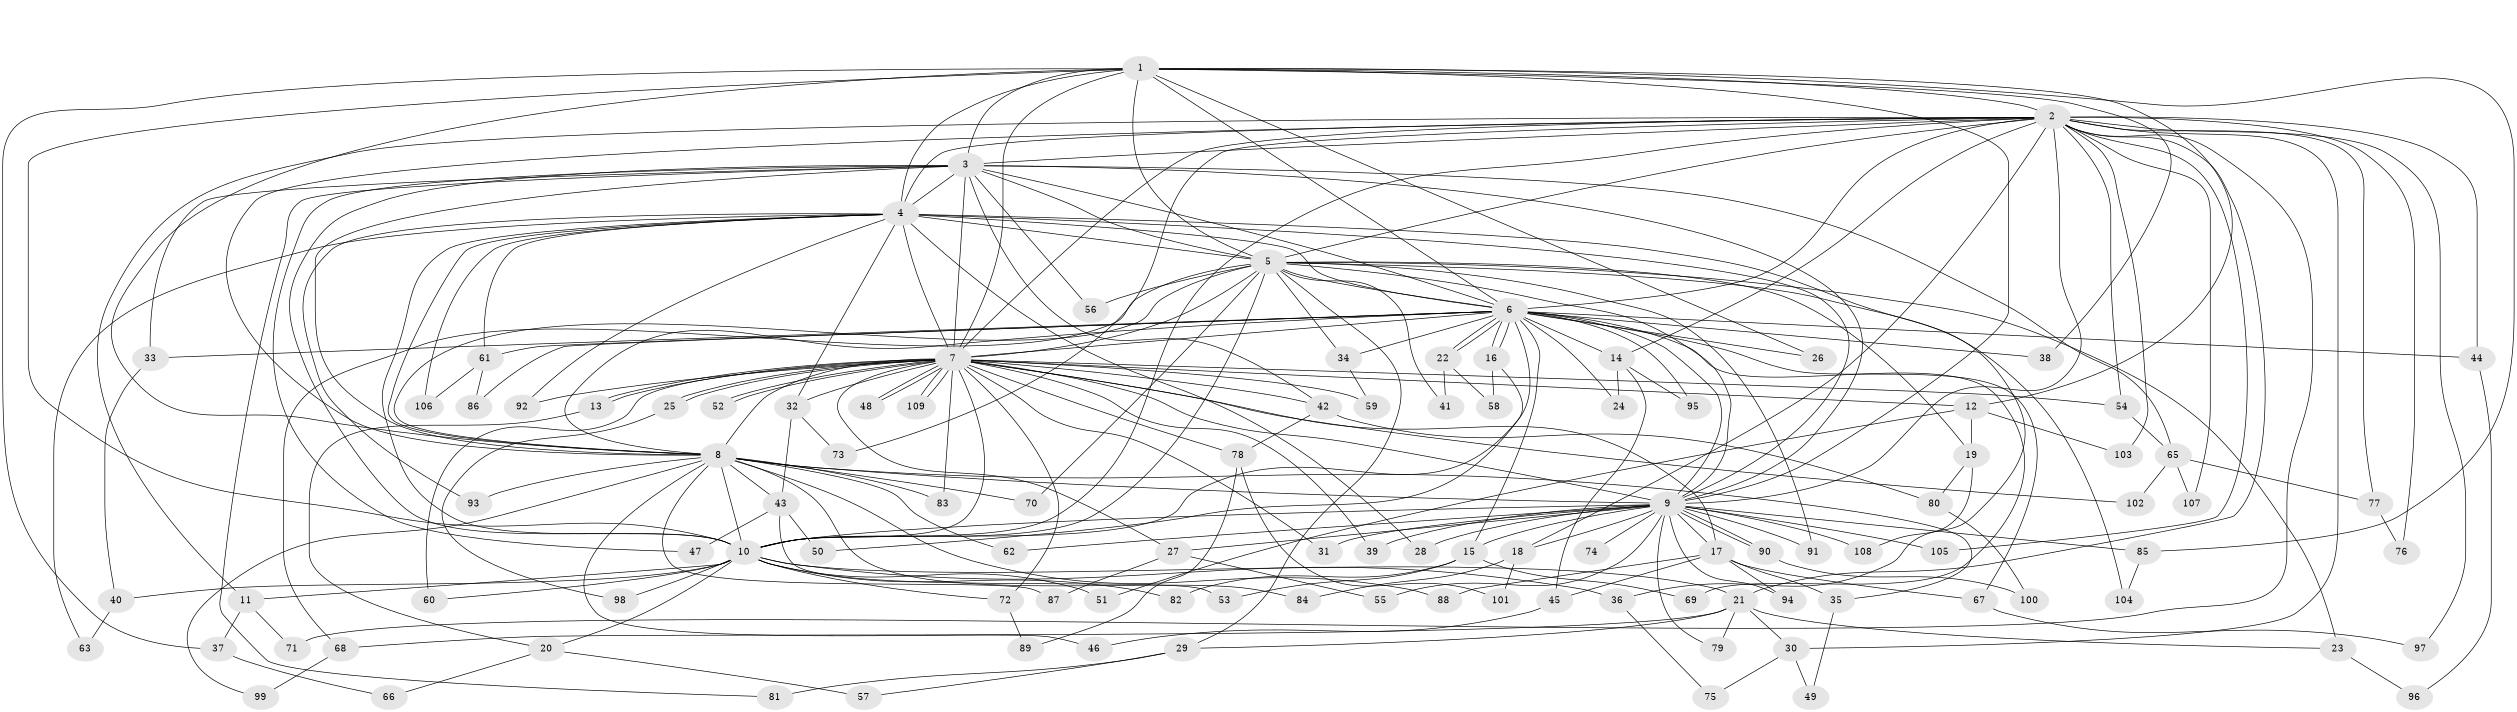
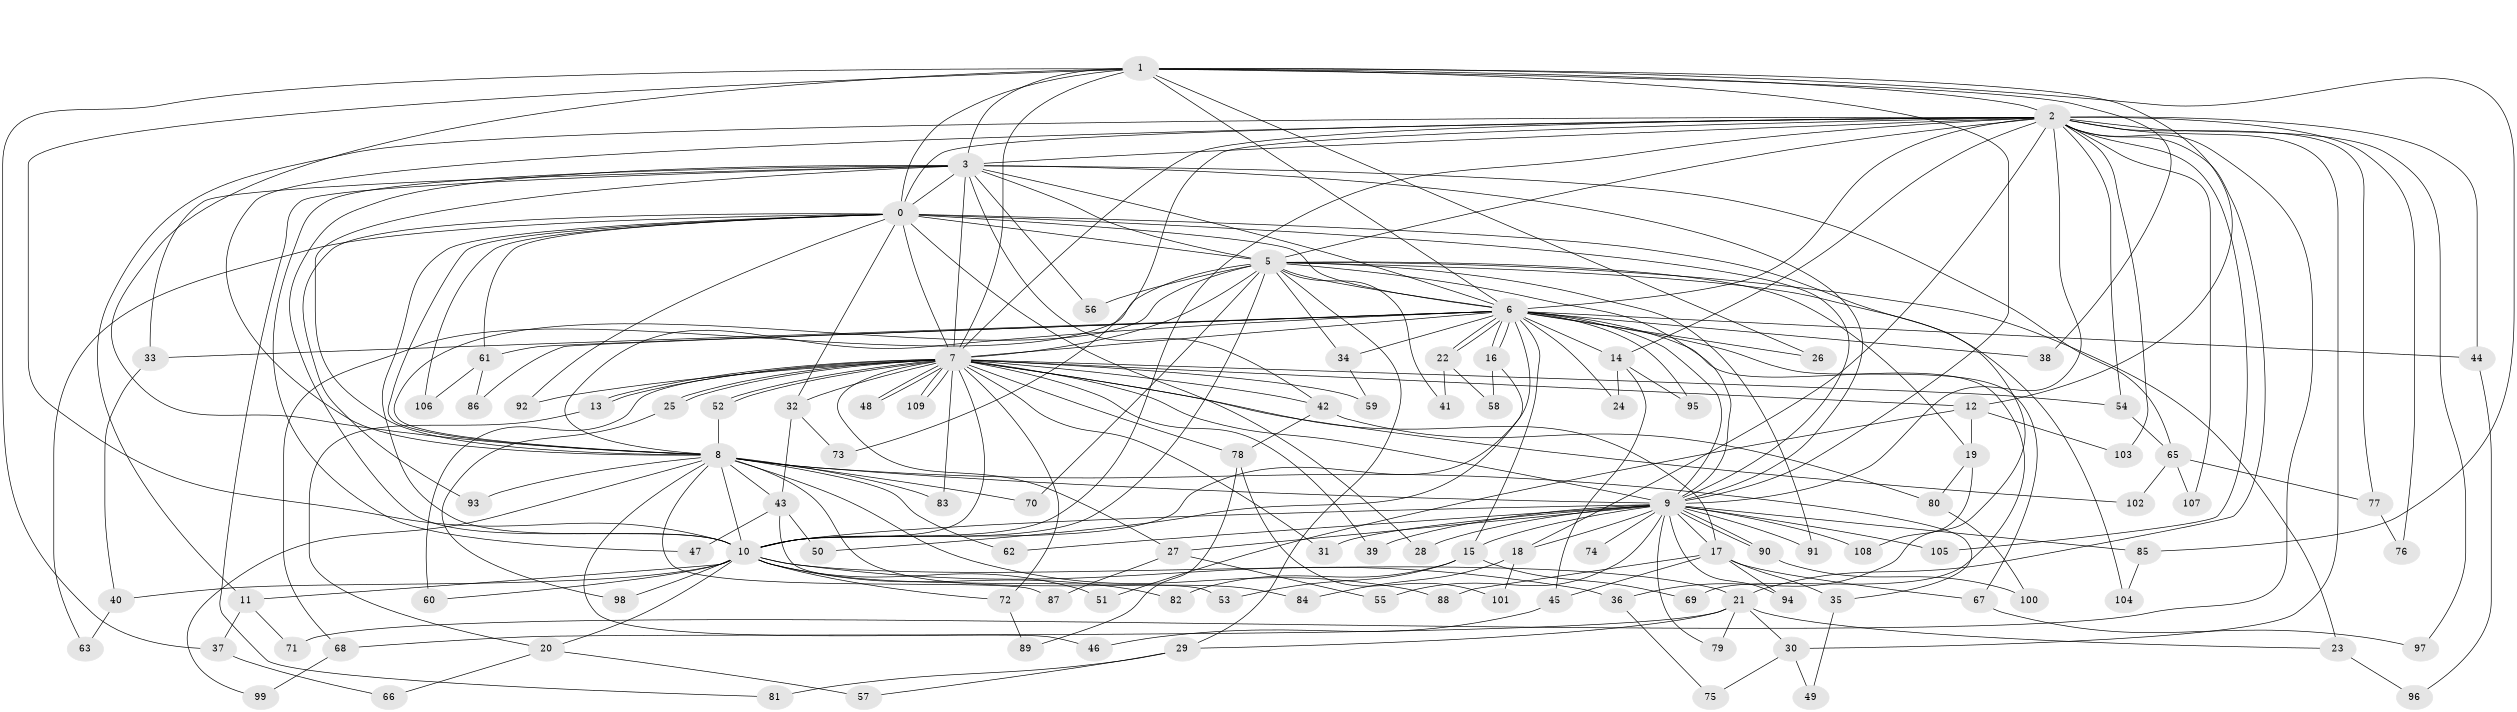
(1155, 193) -> none
(901, 213) -> (901, 213)
(768, 395) -> (719, 431)
